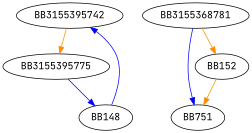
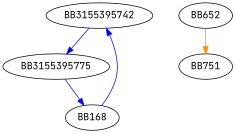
(196, 16) -> none
(64, 38) -> (80, 38)
(222, 67) -> (206, 16)
(106, 118) -> (92, 118)
